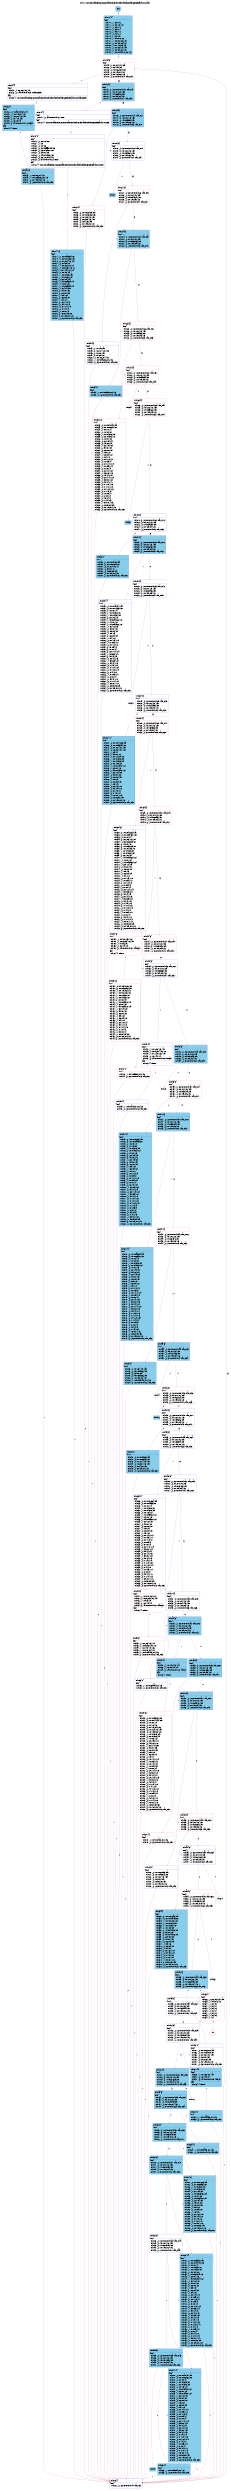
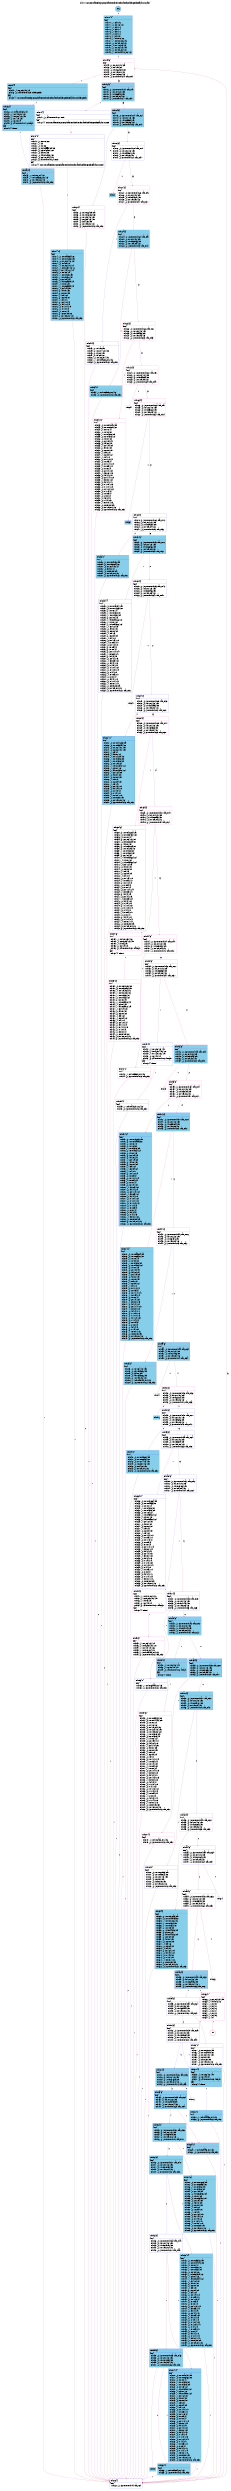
(47, 92) -> (47, 92)
